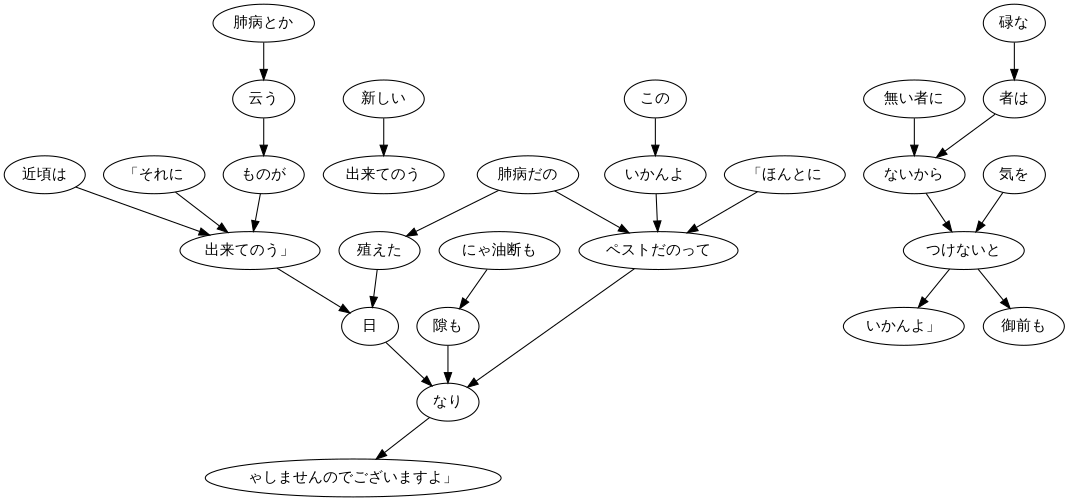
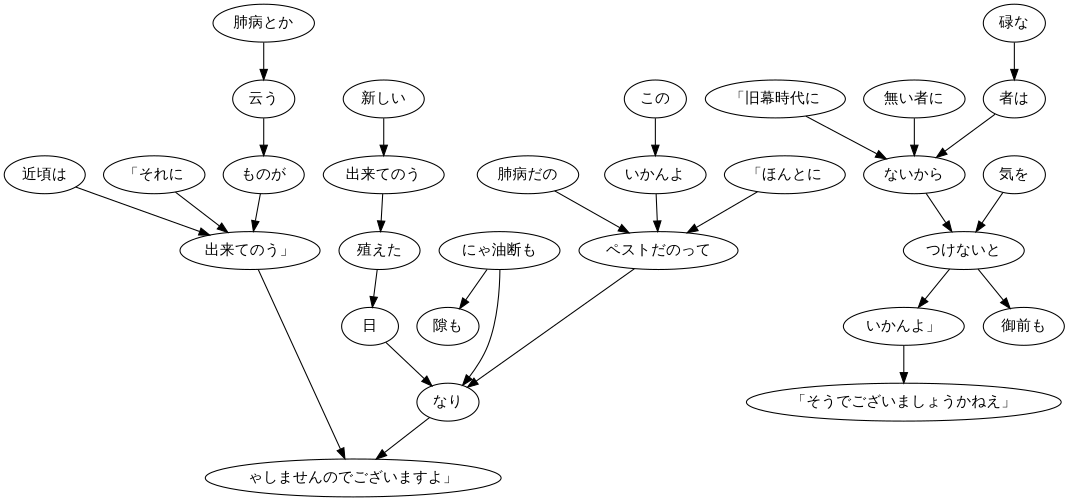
none -> (775, 99)
(457, 211) -> (382, 207)
(309, 288) -> (299, 359)
(448, 359) -> (494, 326)
none -> (904, 402)
